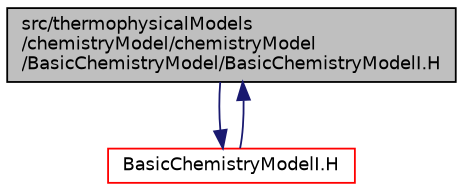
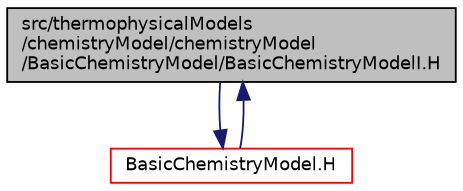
(231, 166) -> (231, 166)
